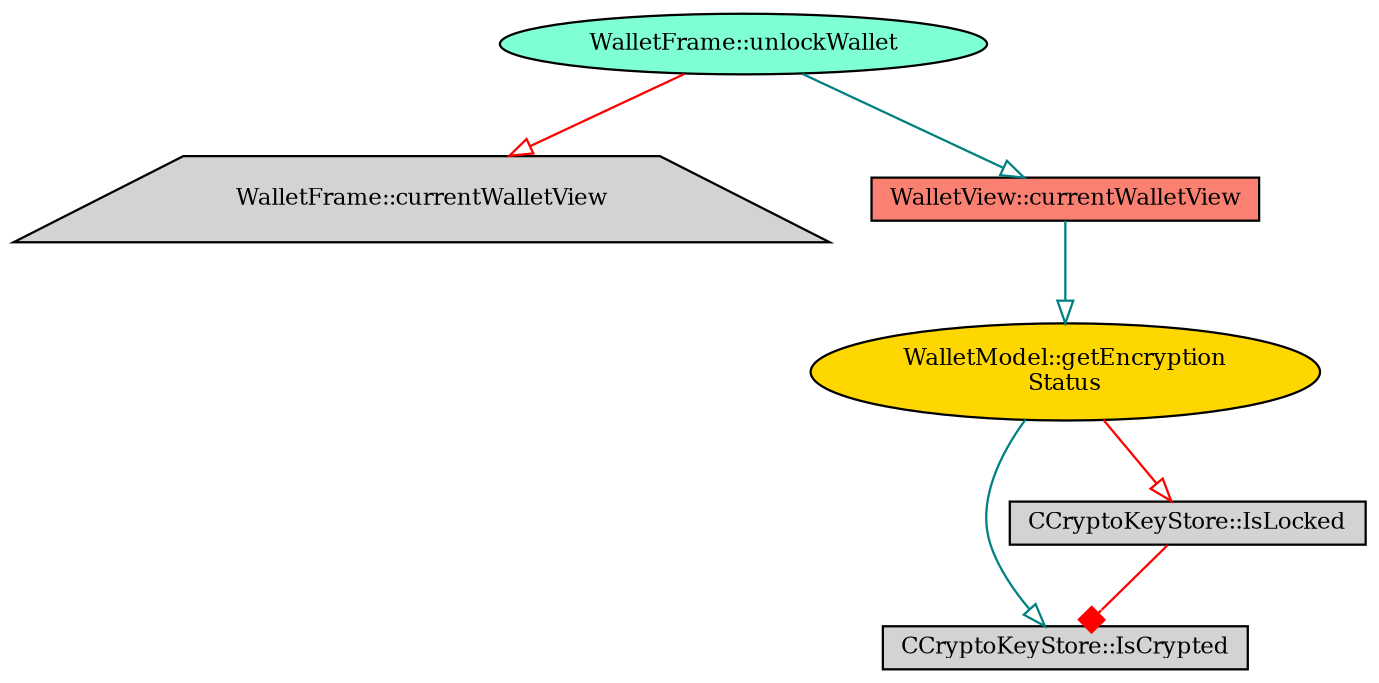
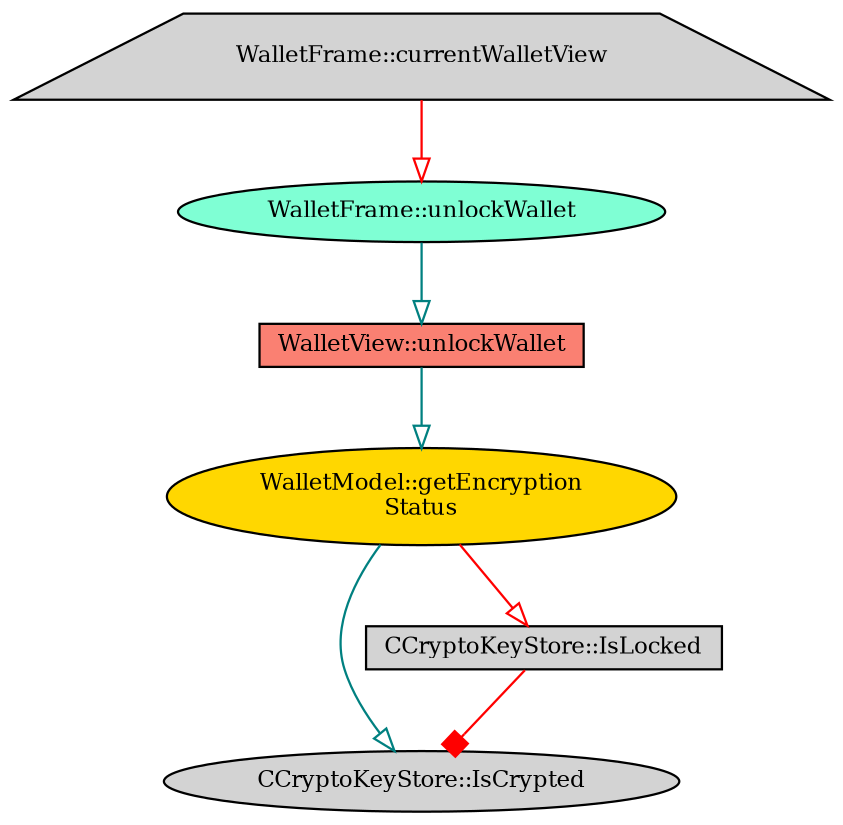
(607, 110) -> (422, 129)
(1065, 199) -> (422, 345)
(1065, 648) -> (422, 781)
